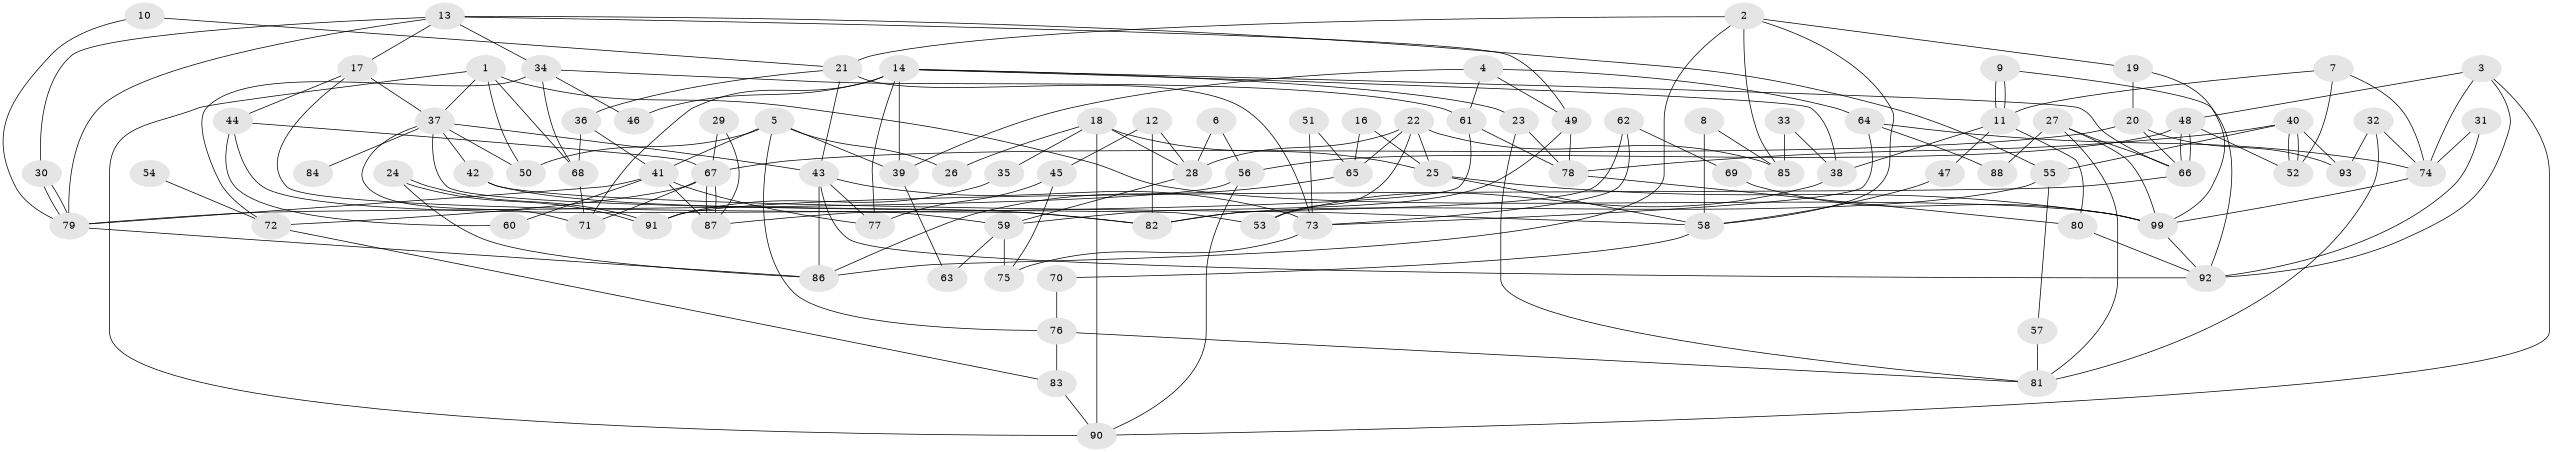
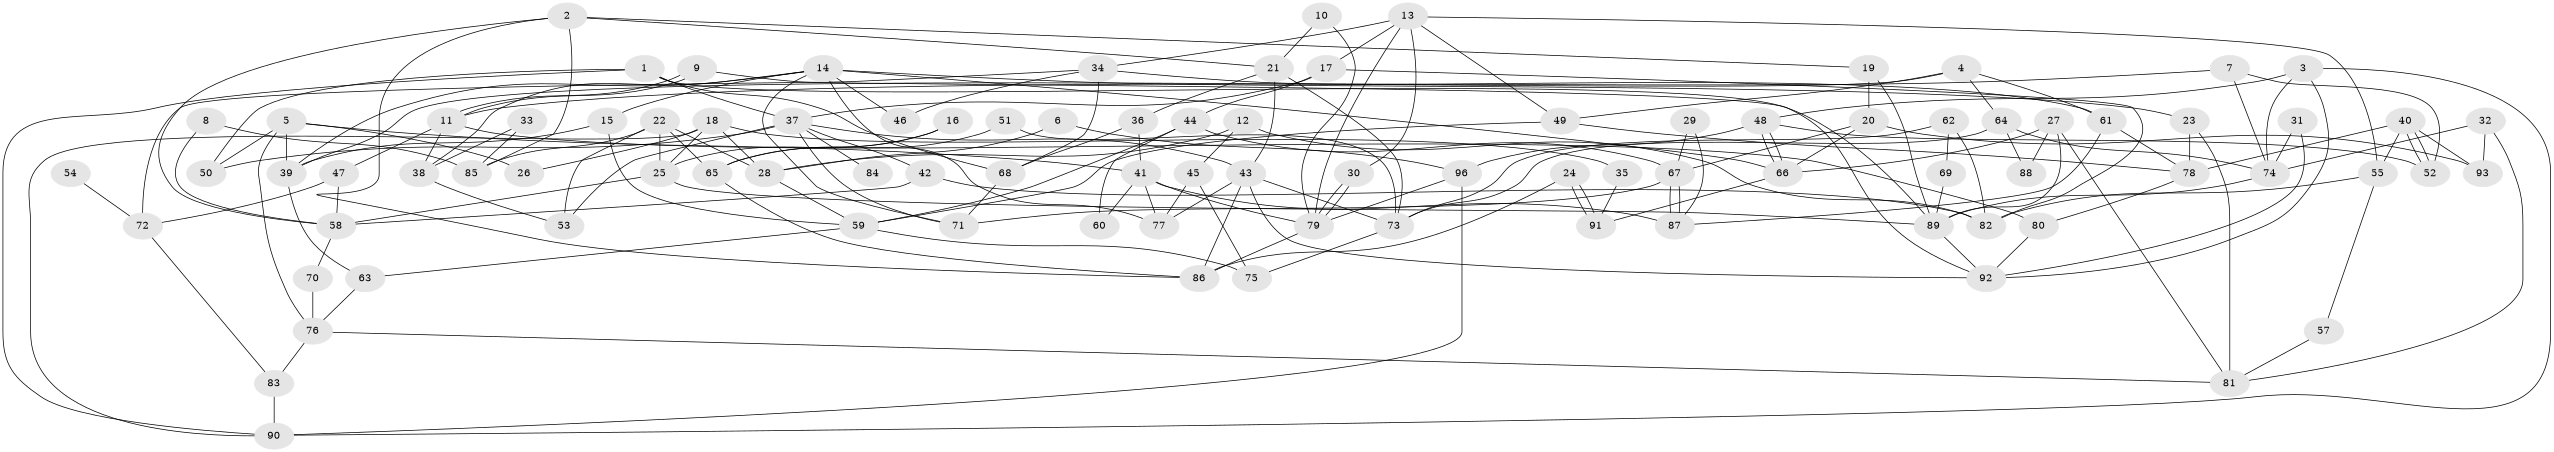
none -> (607, 121)
(1245, 174) -> (1462, 174)
(434, 216) -> (244, 206)
(2158, 226) -> (1934, 226)
none -> (339, 305)
